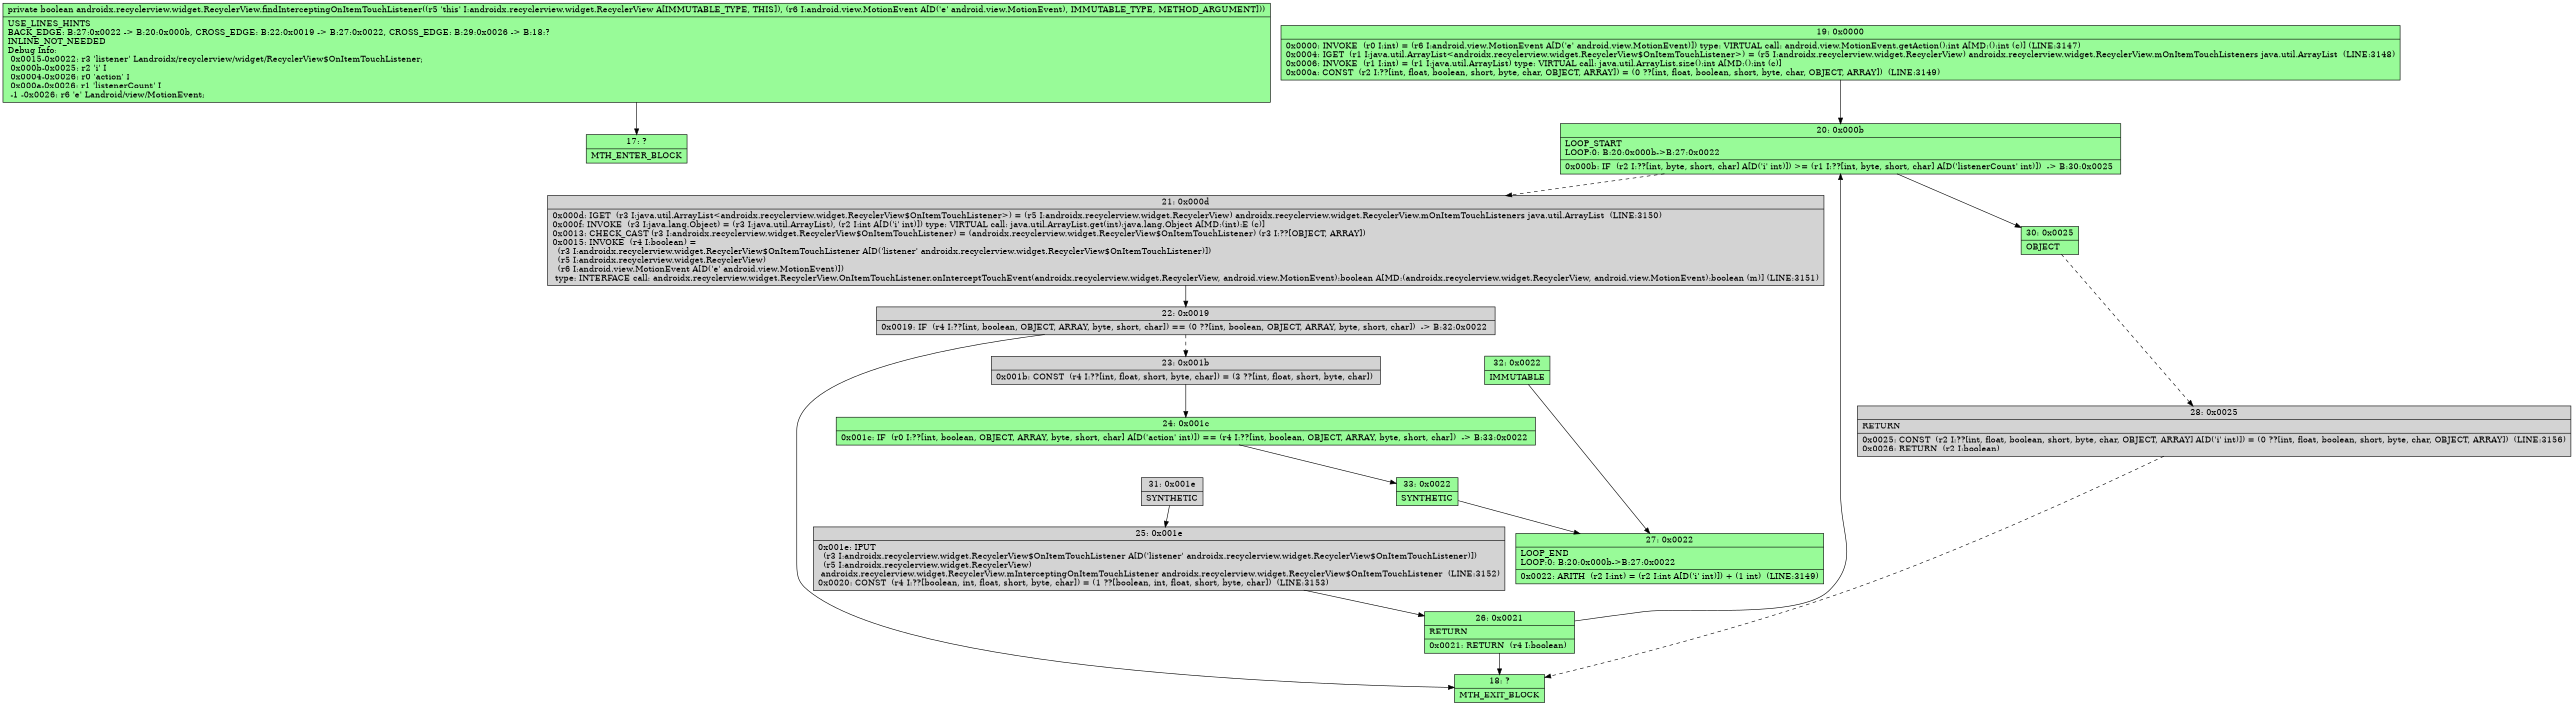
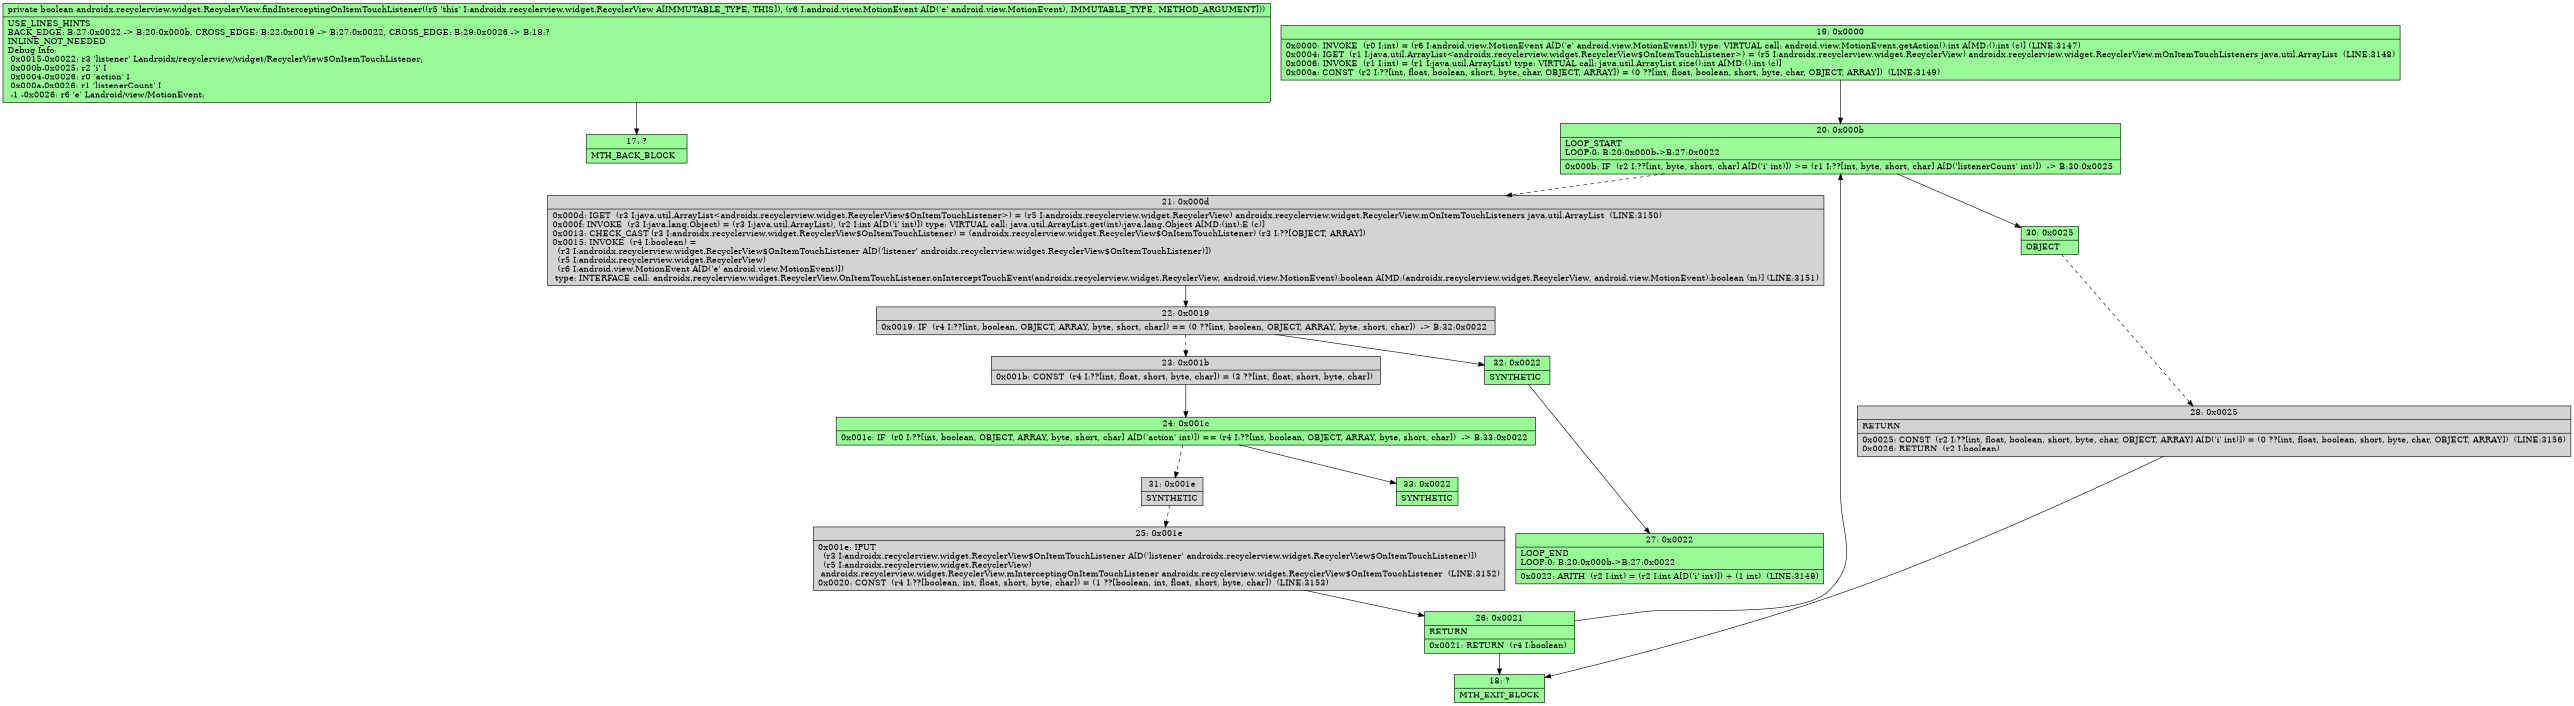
(637, 156) -> (633, 156)
(1517, 377) -> (1516, 377)
none -> (1180, 458)
(1168, 513) -> (1168, 513)
(1516, 516) -> none
(1864, 585) -> (1864, 585)
(905, 632) -> (1377, 349)
